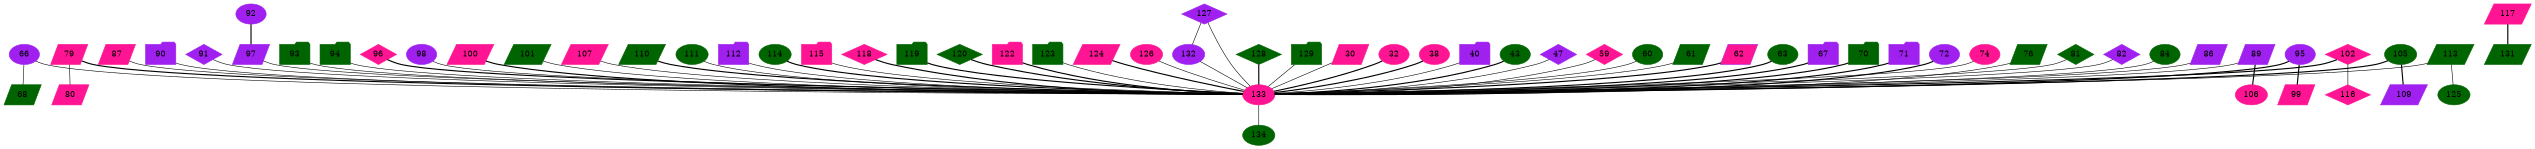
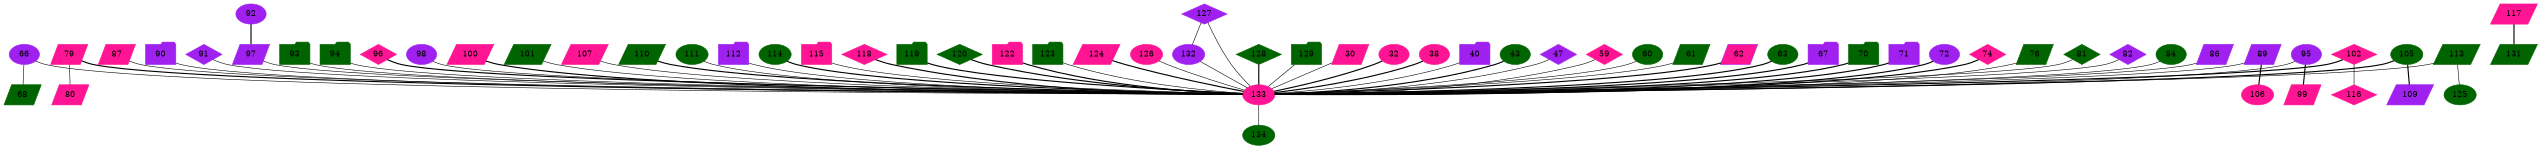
(1985, 54) -> (1988, 54)
(1625, 85) -> (1628, 90)
(1783, 88) -> (1786, 88)
